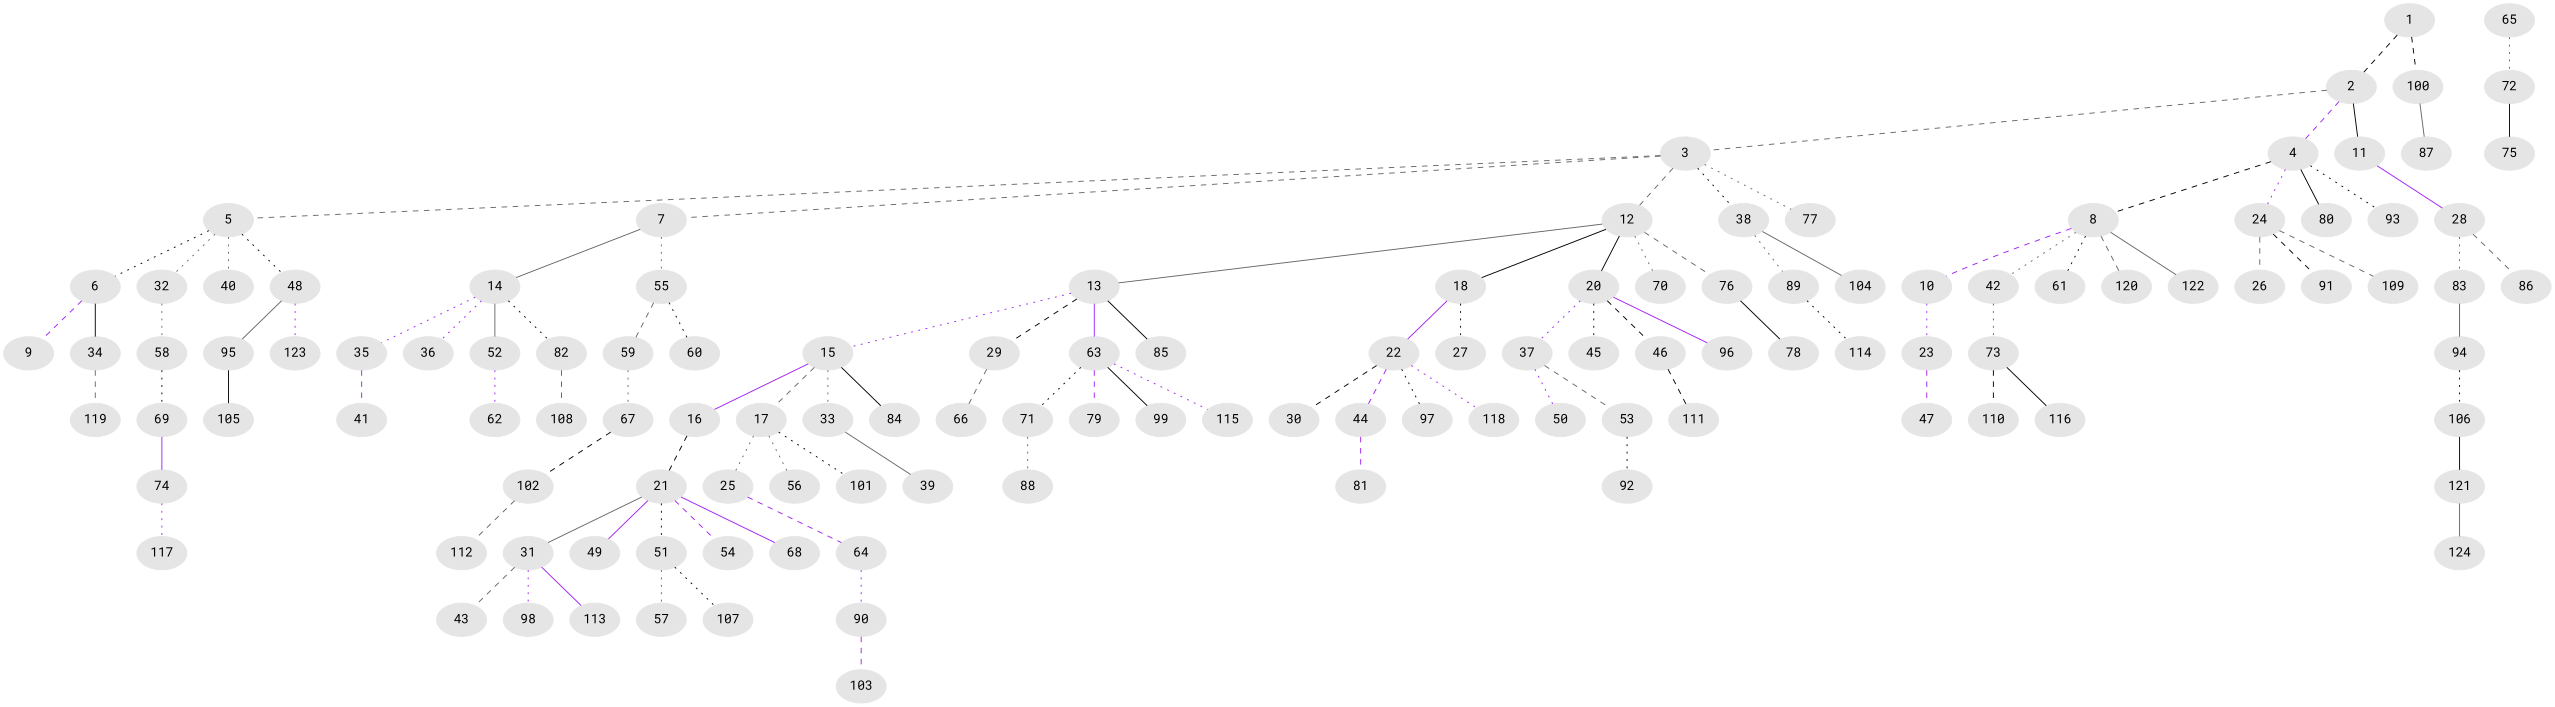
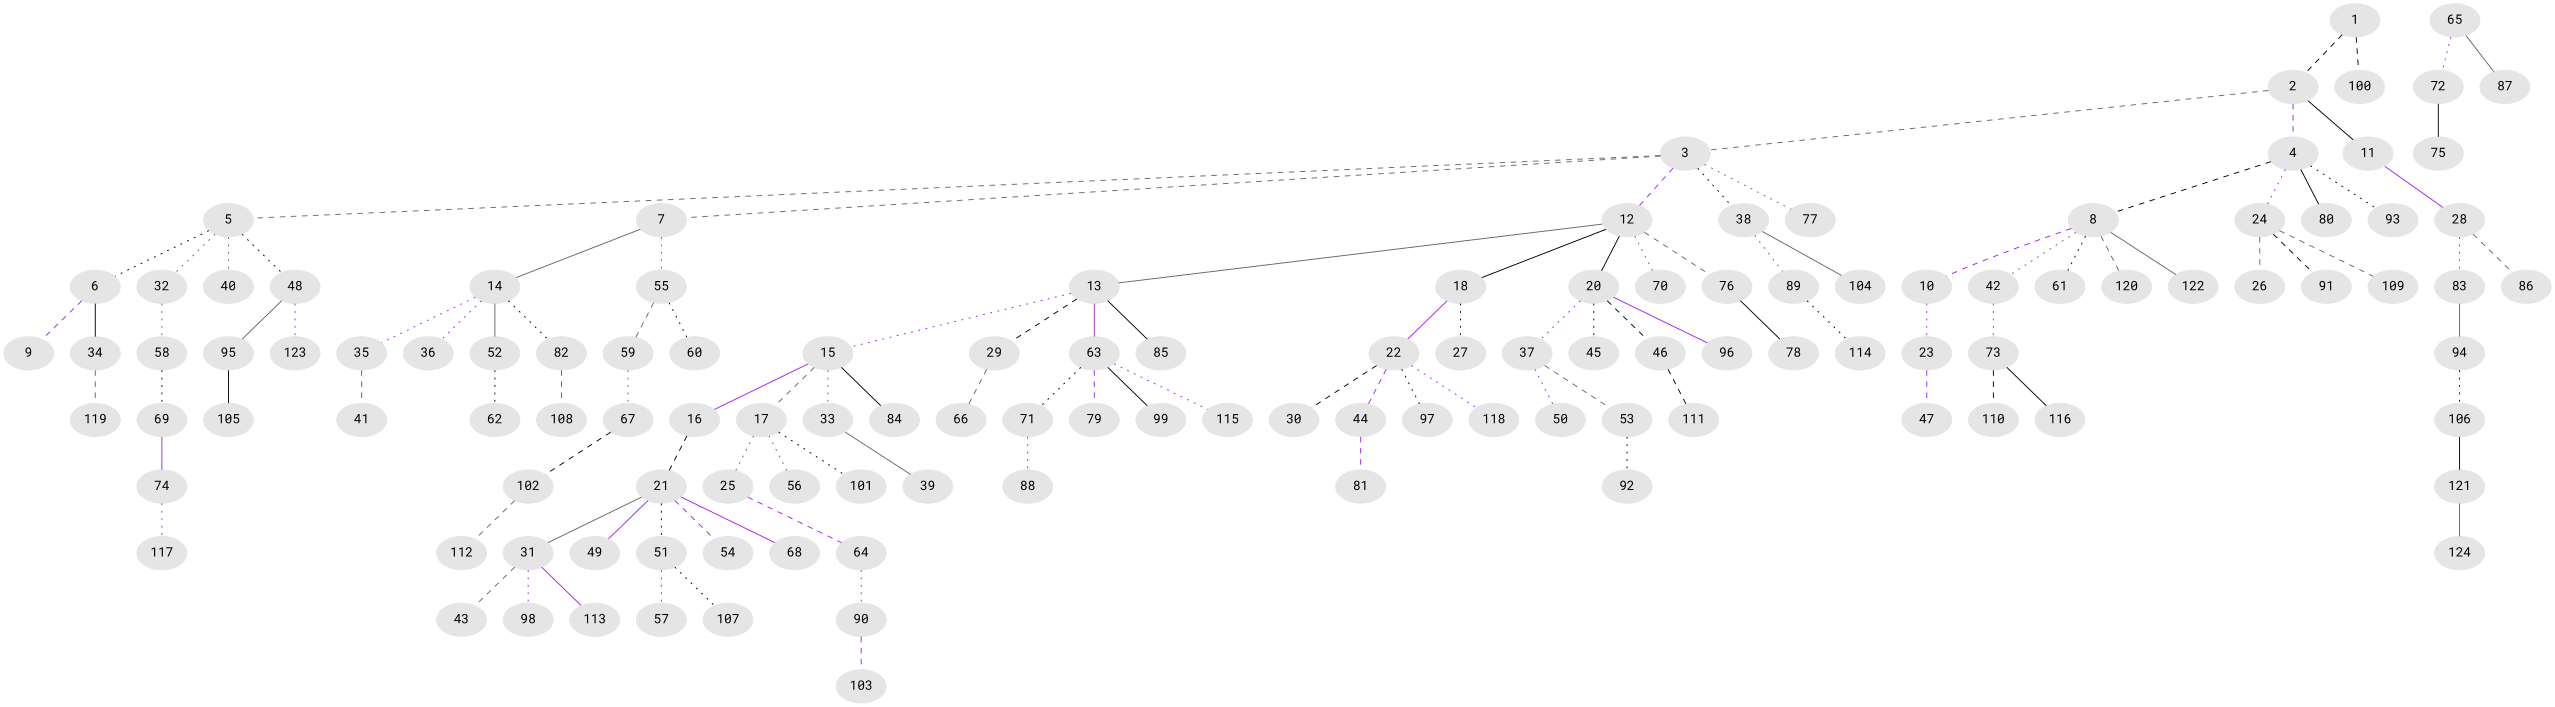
(2422, 120) -> (2480, 54)
(1656, 187) -> (1656, 187)
(495, 387) -> (495, 387)
